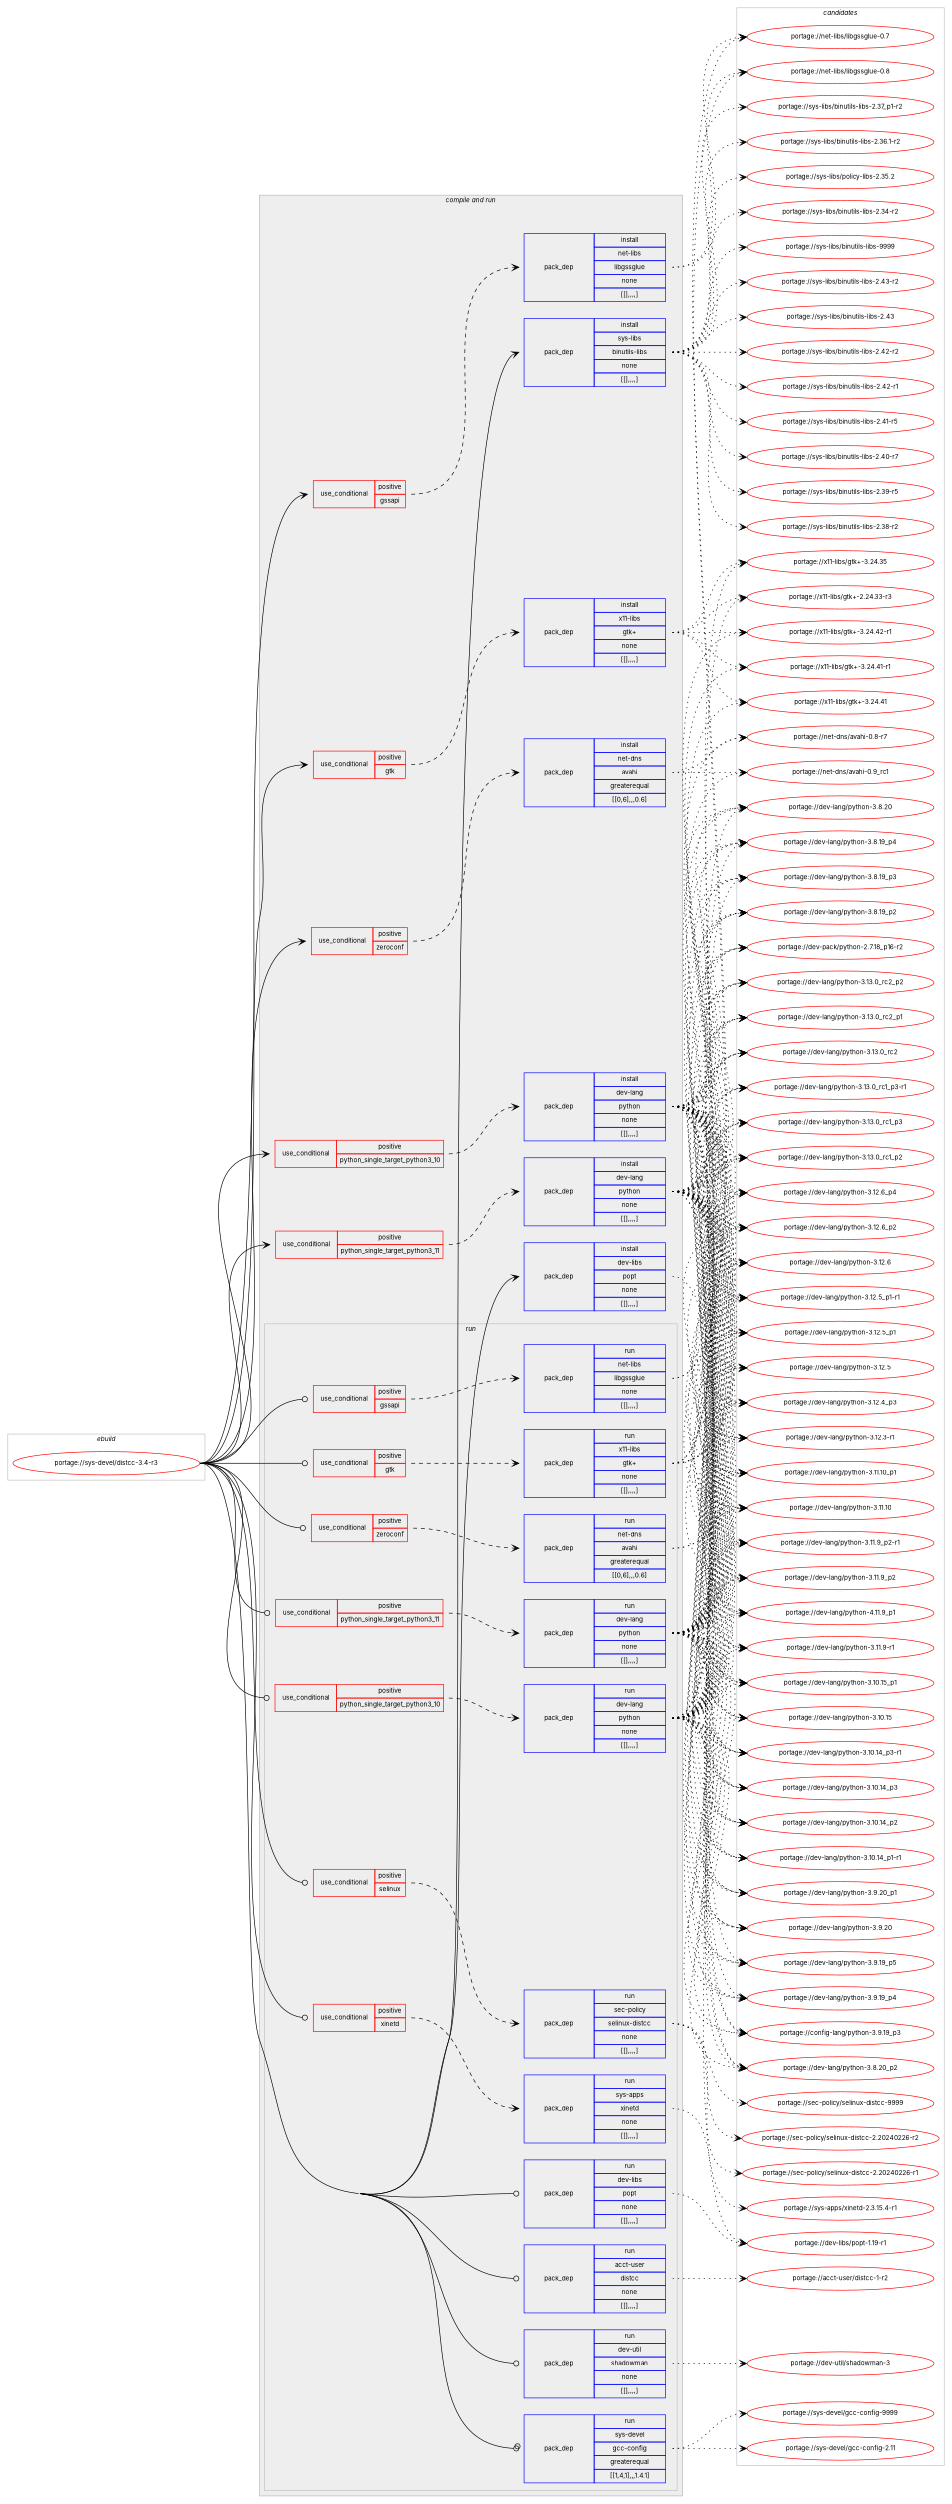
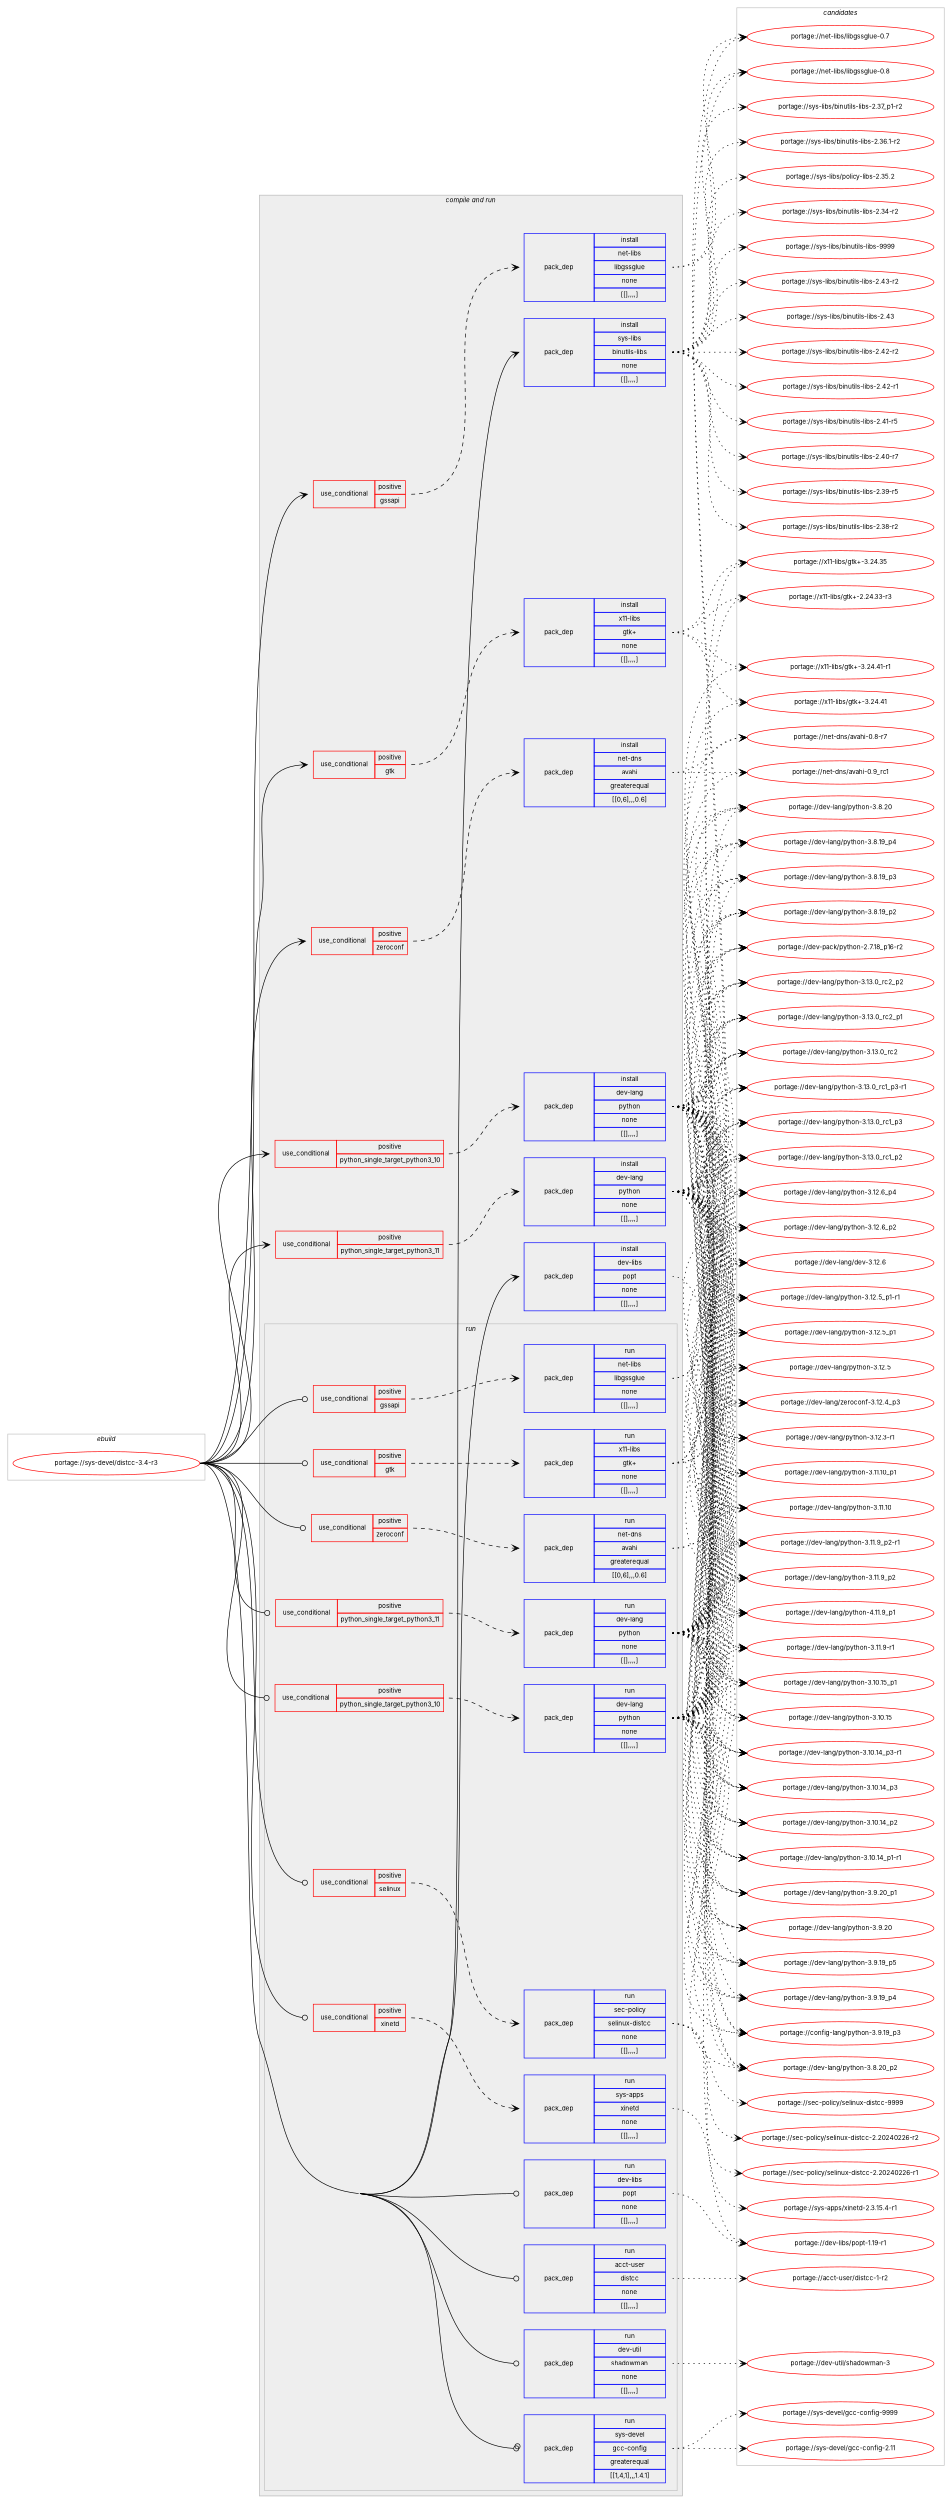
(841, 632) -> none
(841, 1263) -> (841, 1263)
(841, 1403) -> (841, 1403)
